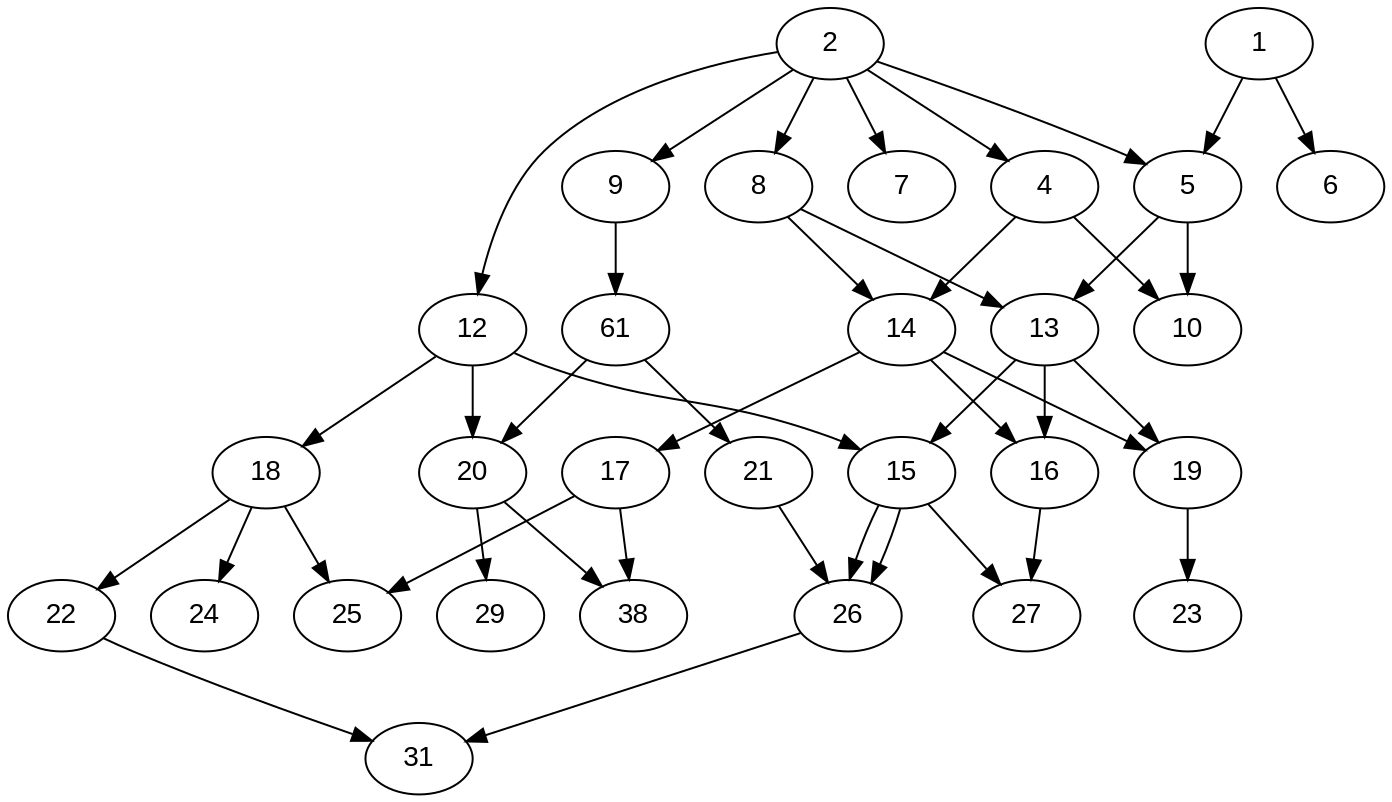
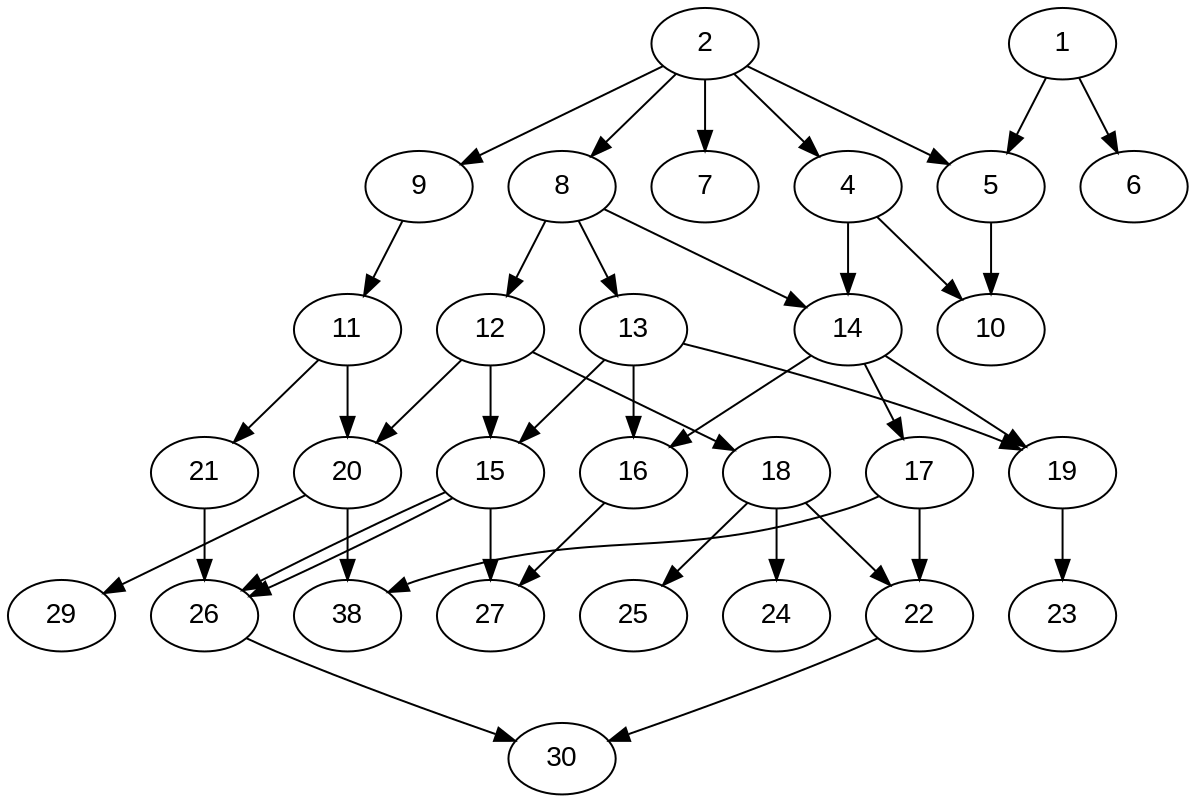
(591, 116) -> (531, 249)
(1125, 249) -> none
(616, 330) -> (348, 330)
(494, 538) -> (920, 534)
(419, 759) -> (562, 759)
